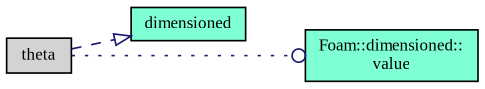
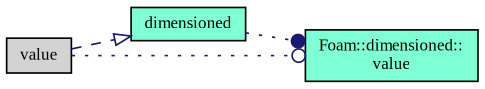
none -> (269, 36)
(39, 56) -> (39, 56)
